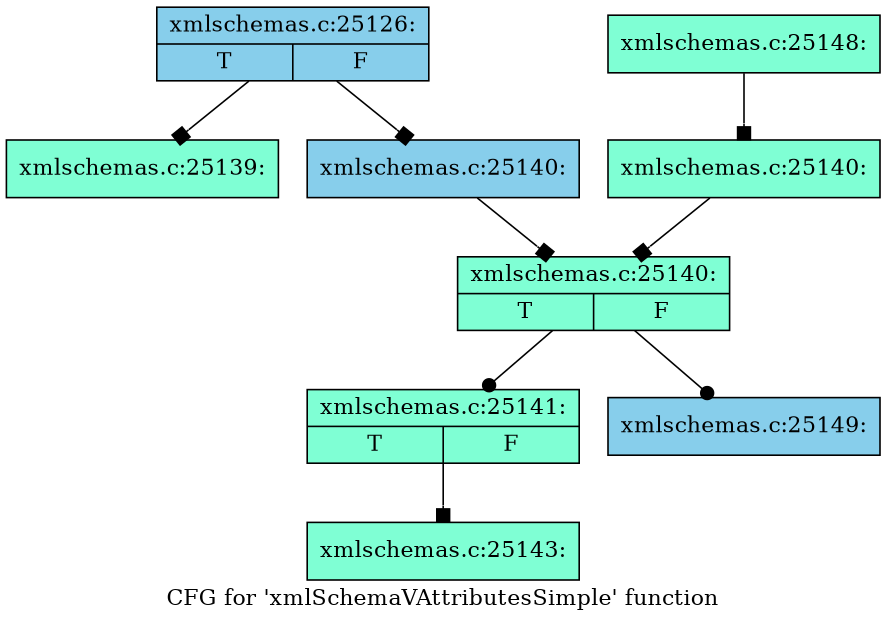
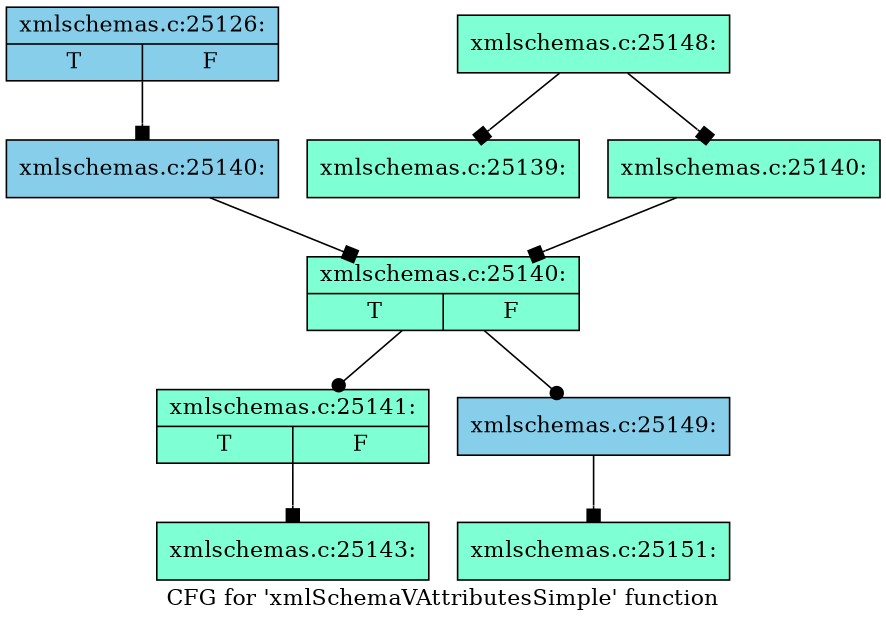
(219, 105) -> (525, 101)
none -> (594, 551)
